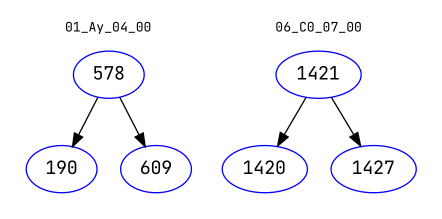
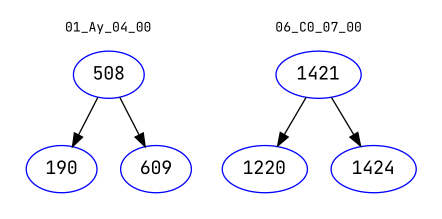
(109, 75) -> (109, 75)
(265, 169) -> (265, 169)
(374, 169) -> (374, 169)
